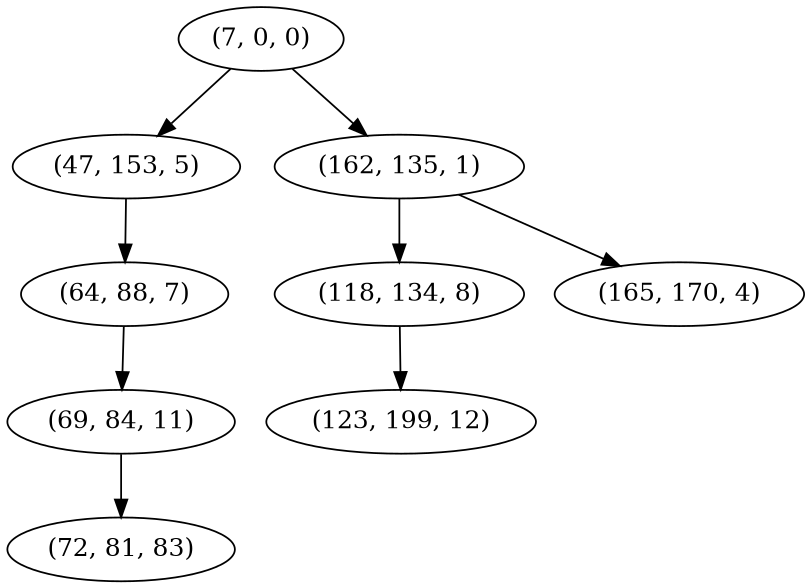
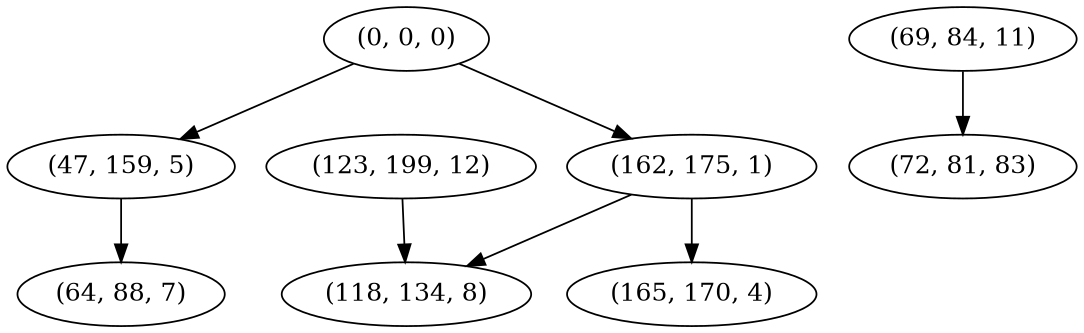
(261, 39) -> (406, 39)
(126, 167) -> (121, 167)
(399, 167) -> (692, 167)
(123, 349) -> none
(400, 349) -> (403, 222)
